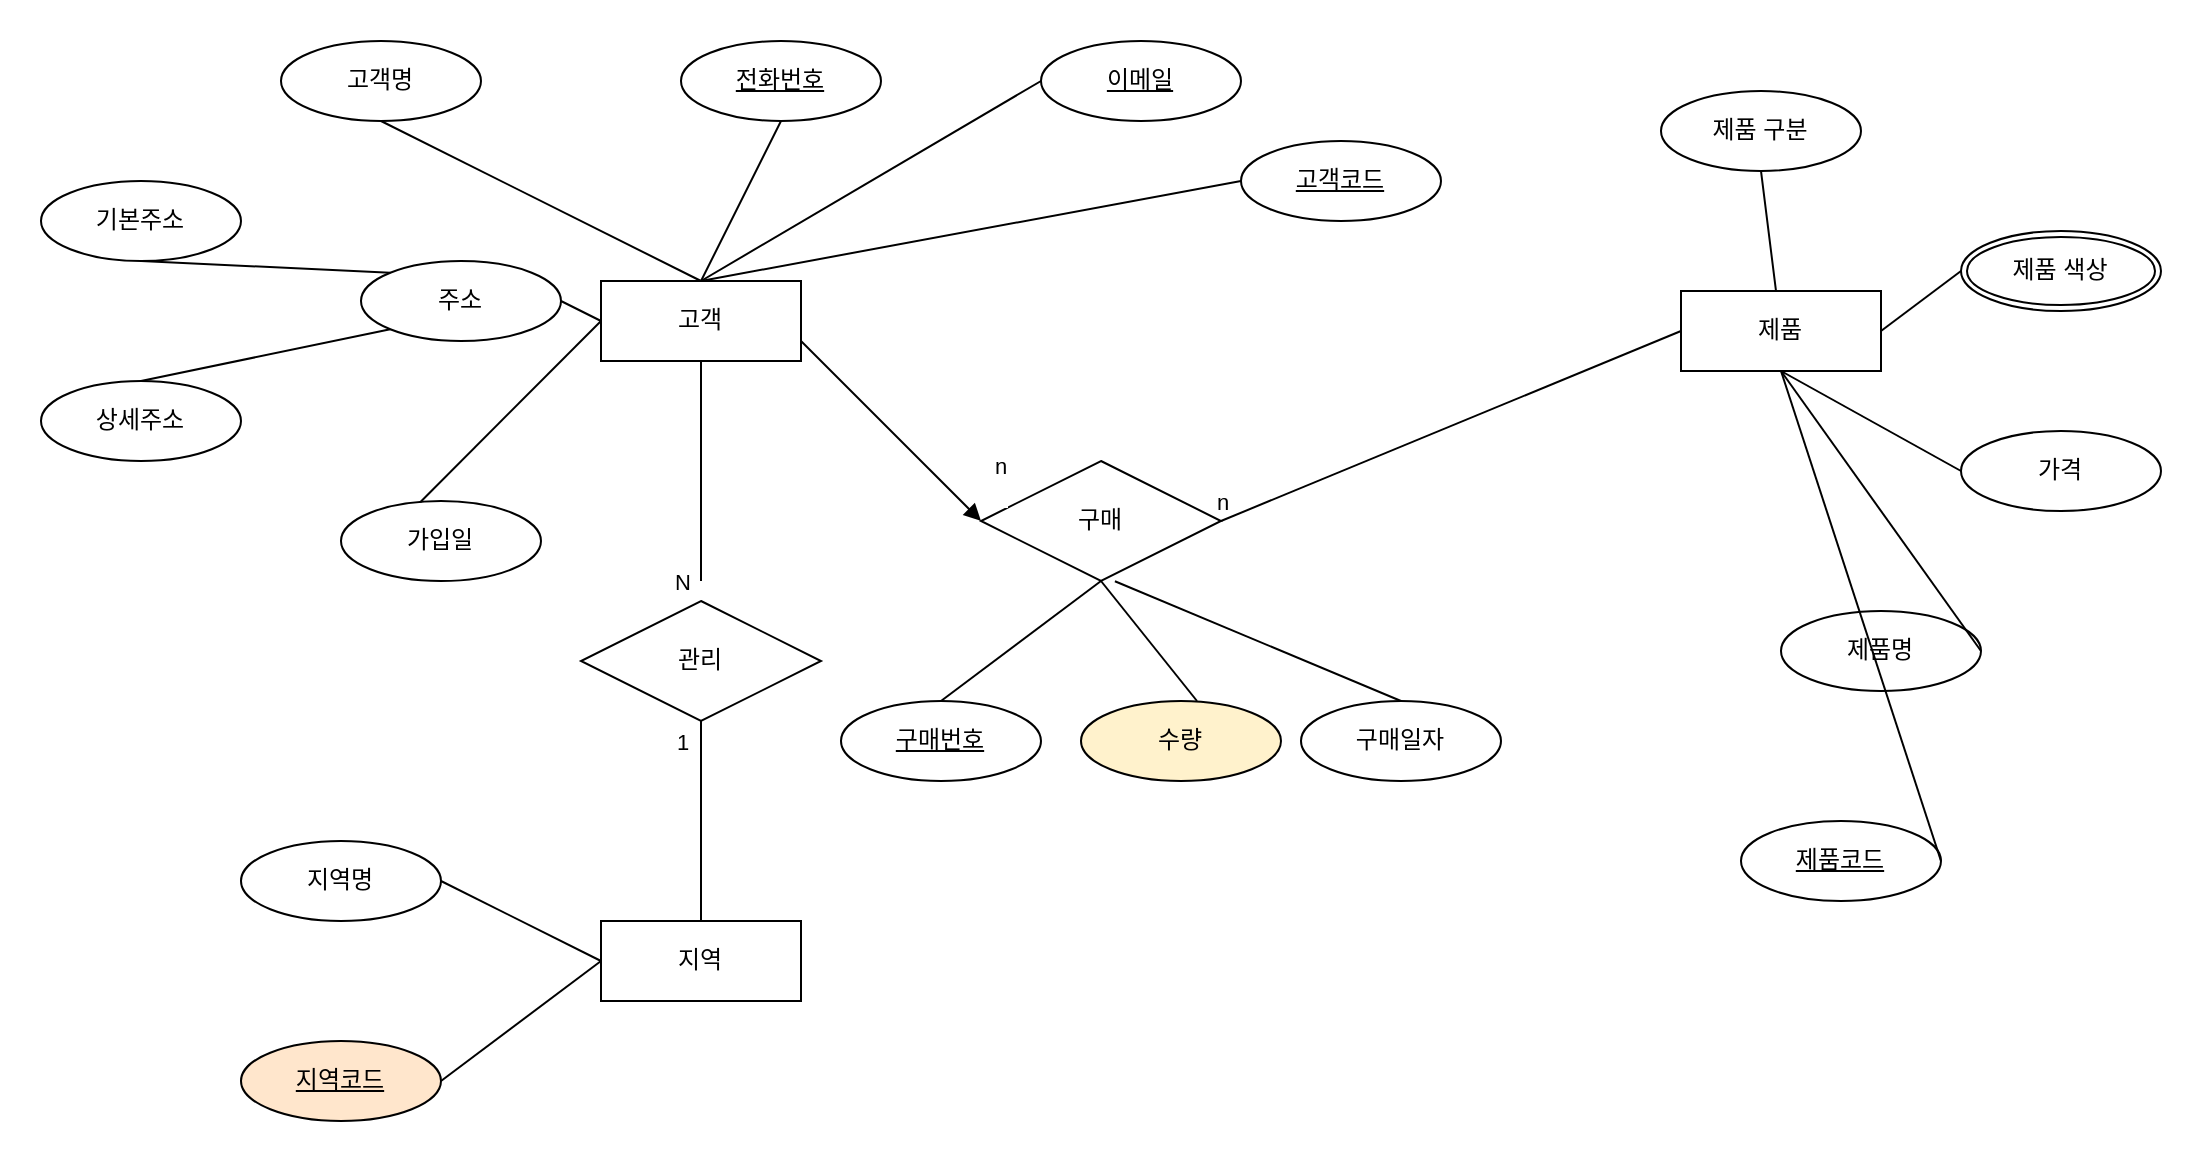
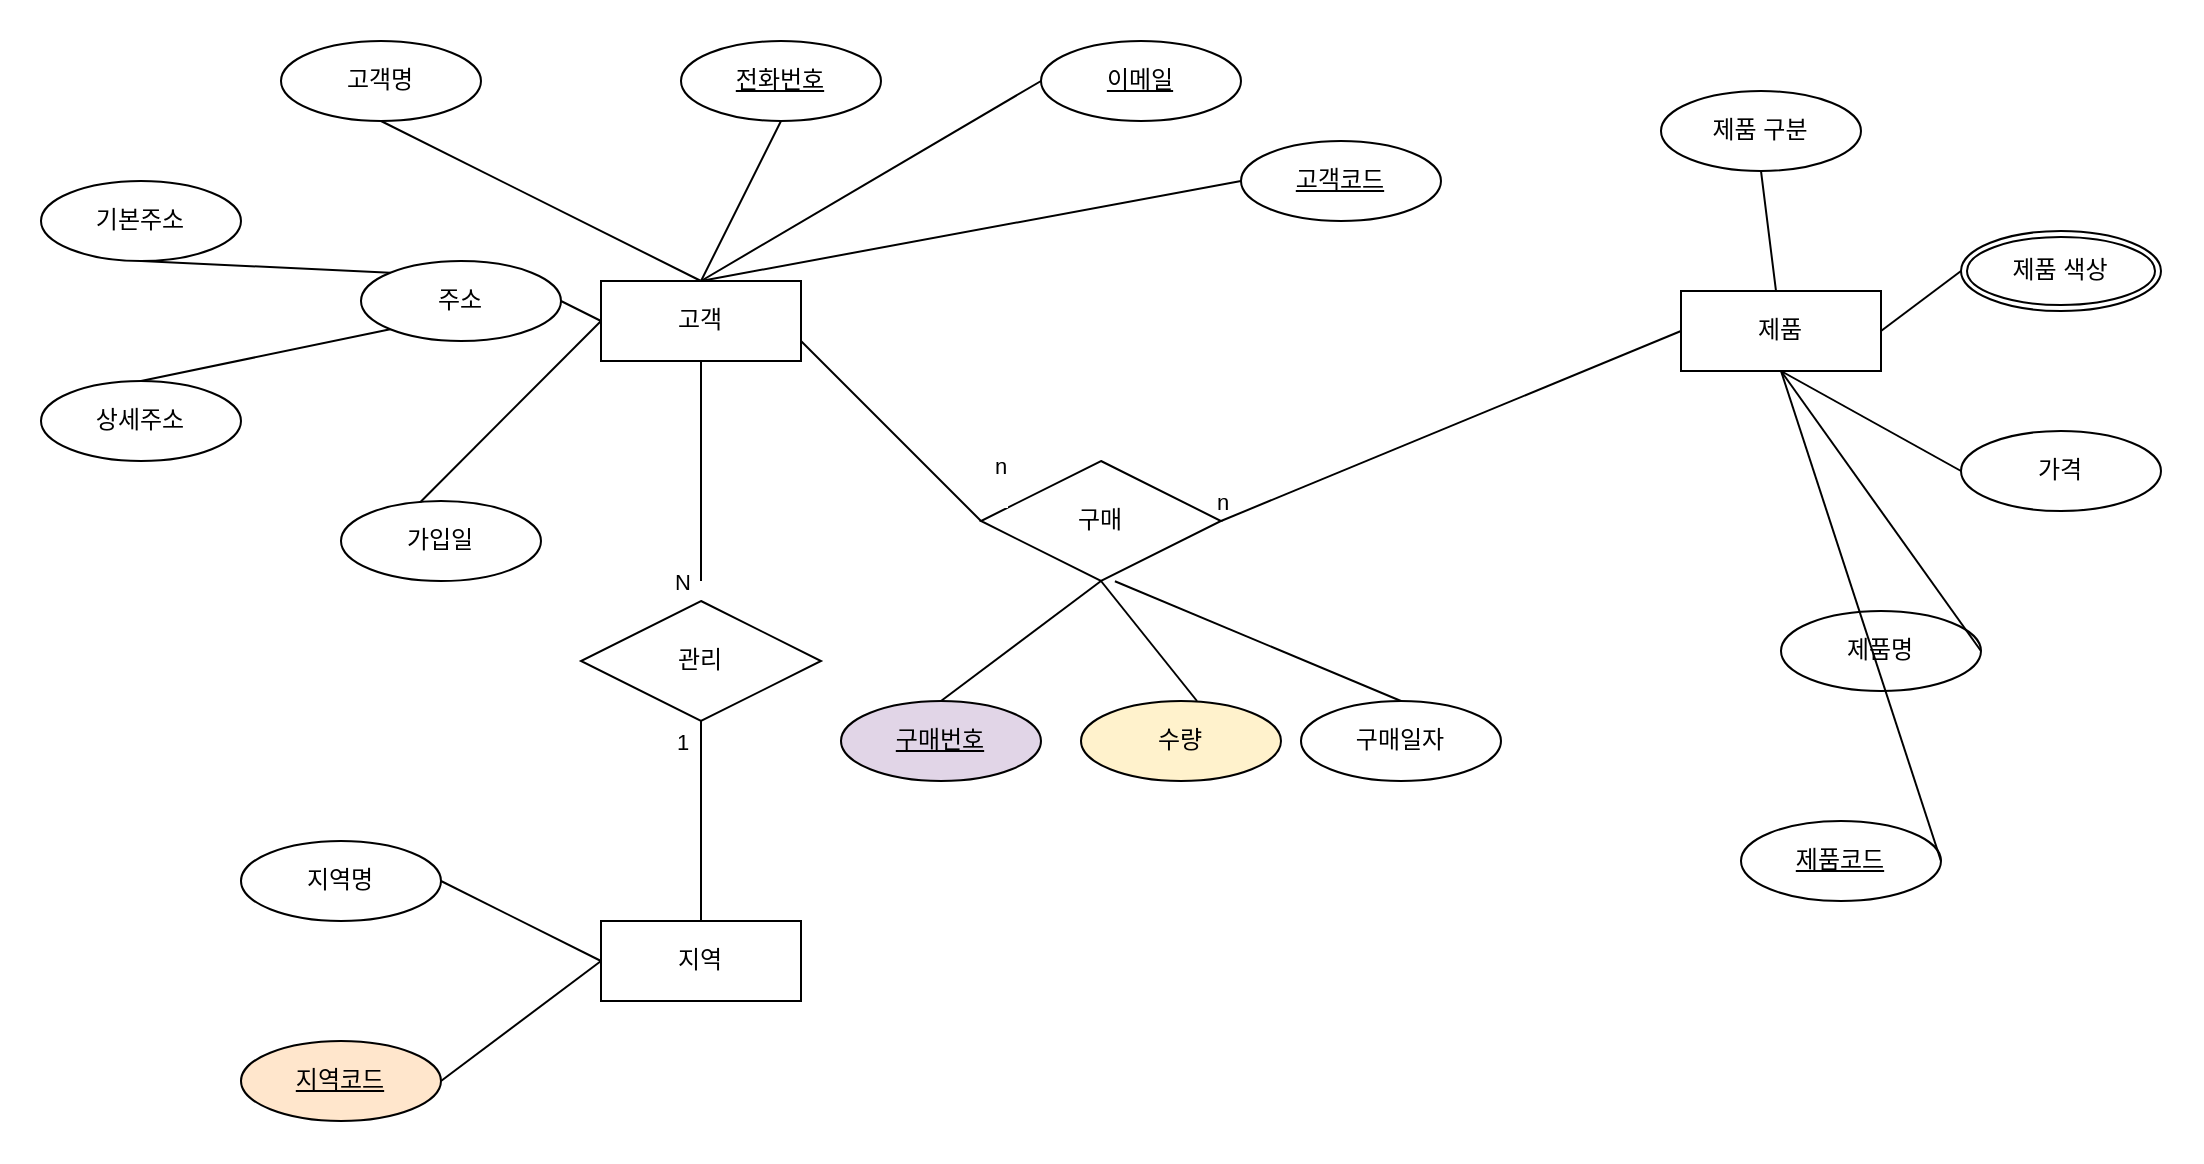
(969, 509) -> (973, 513)
(941, 741) -> (941, 741)
